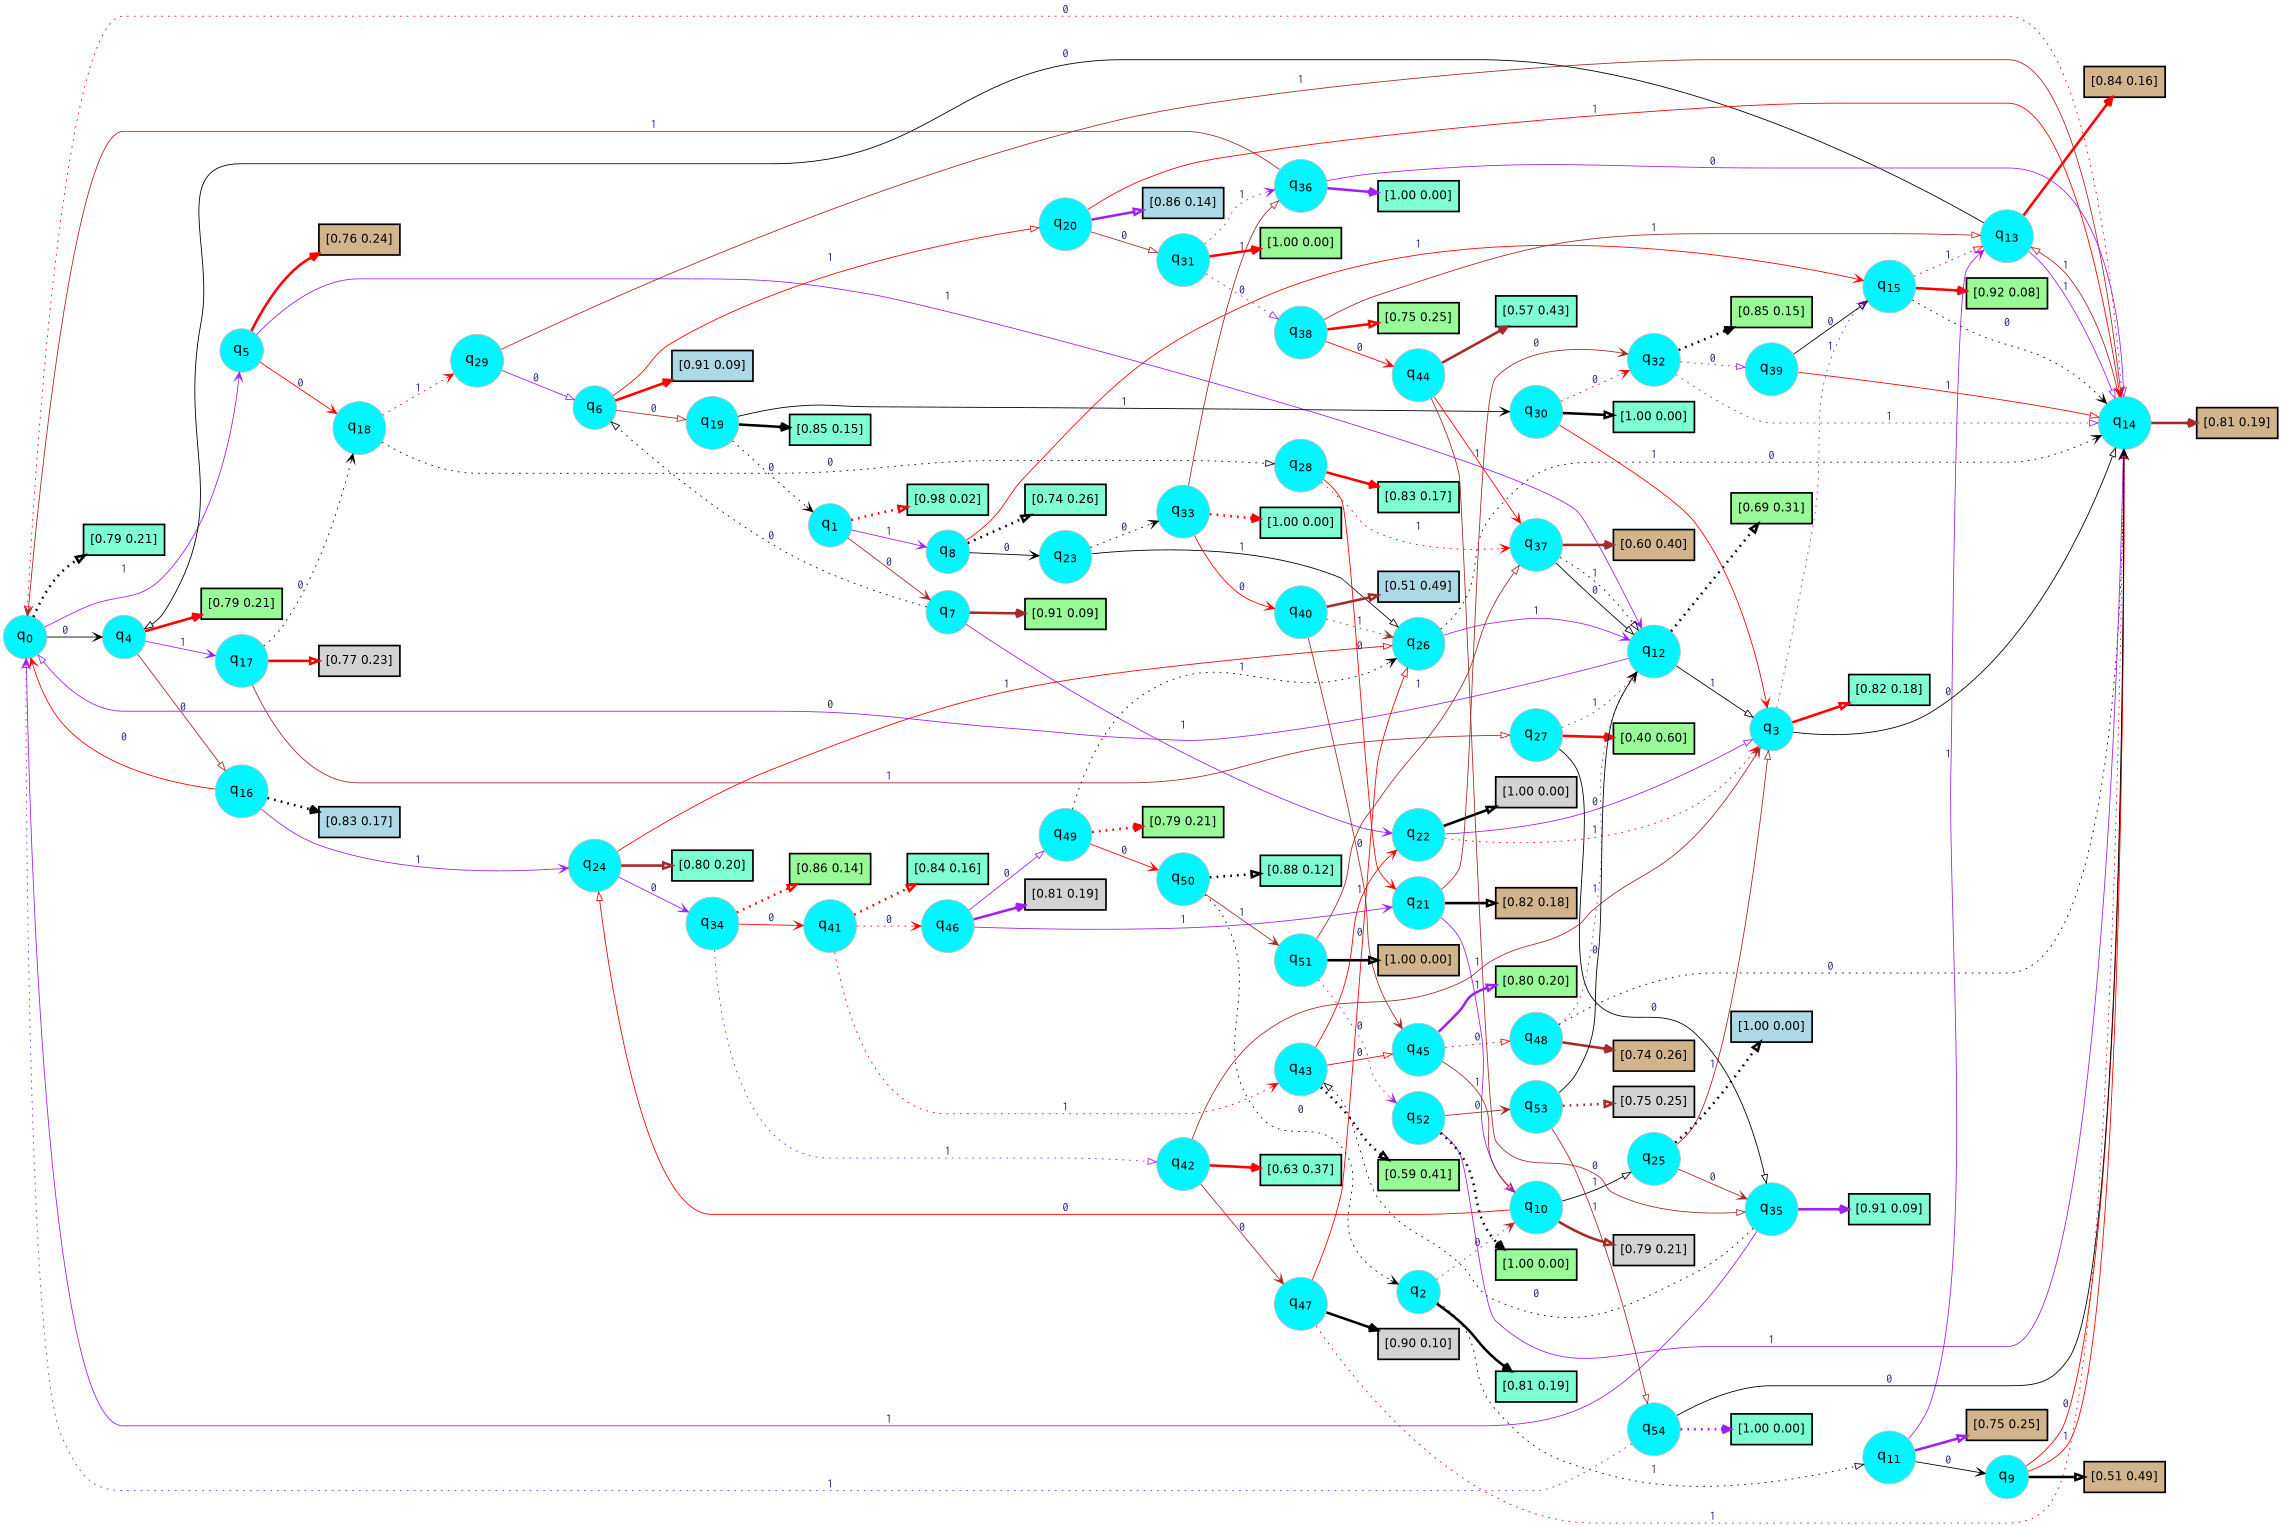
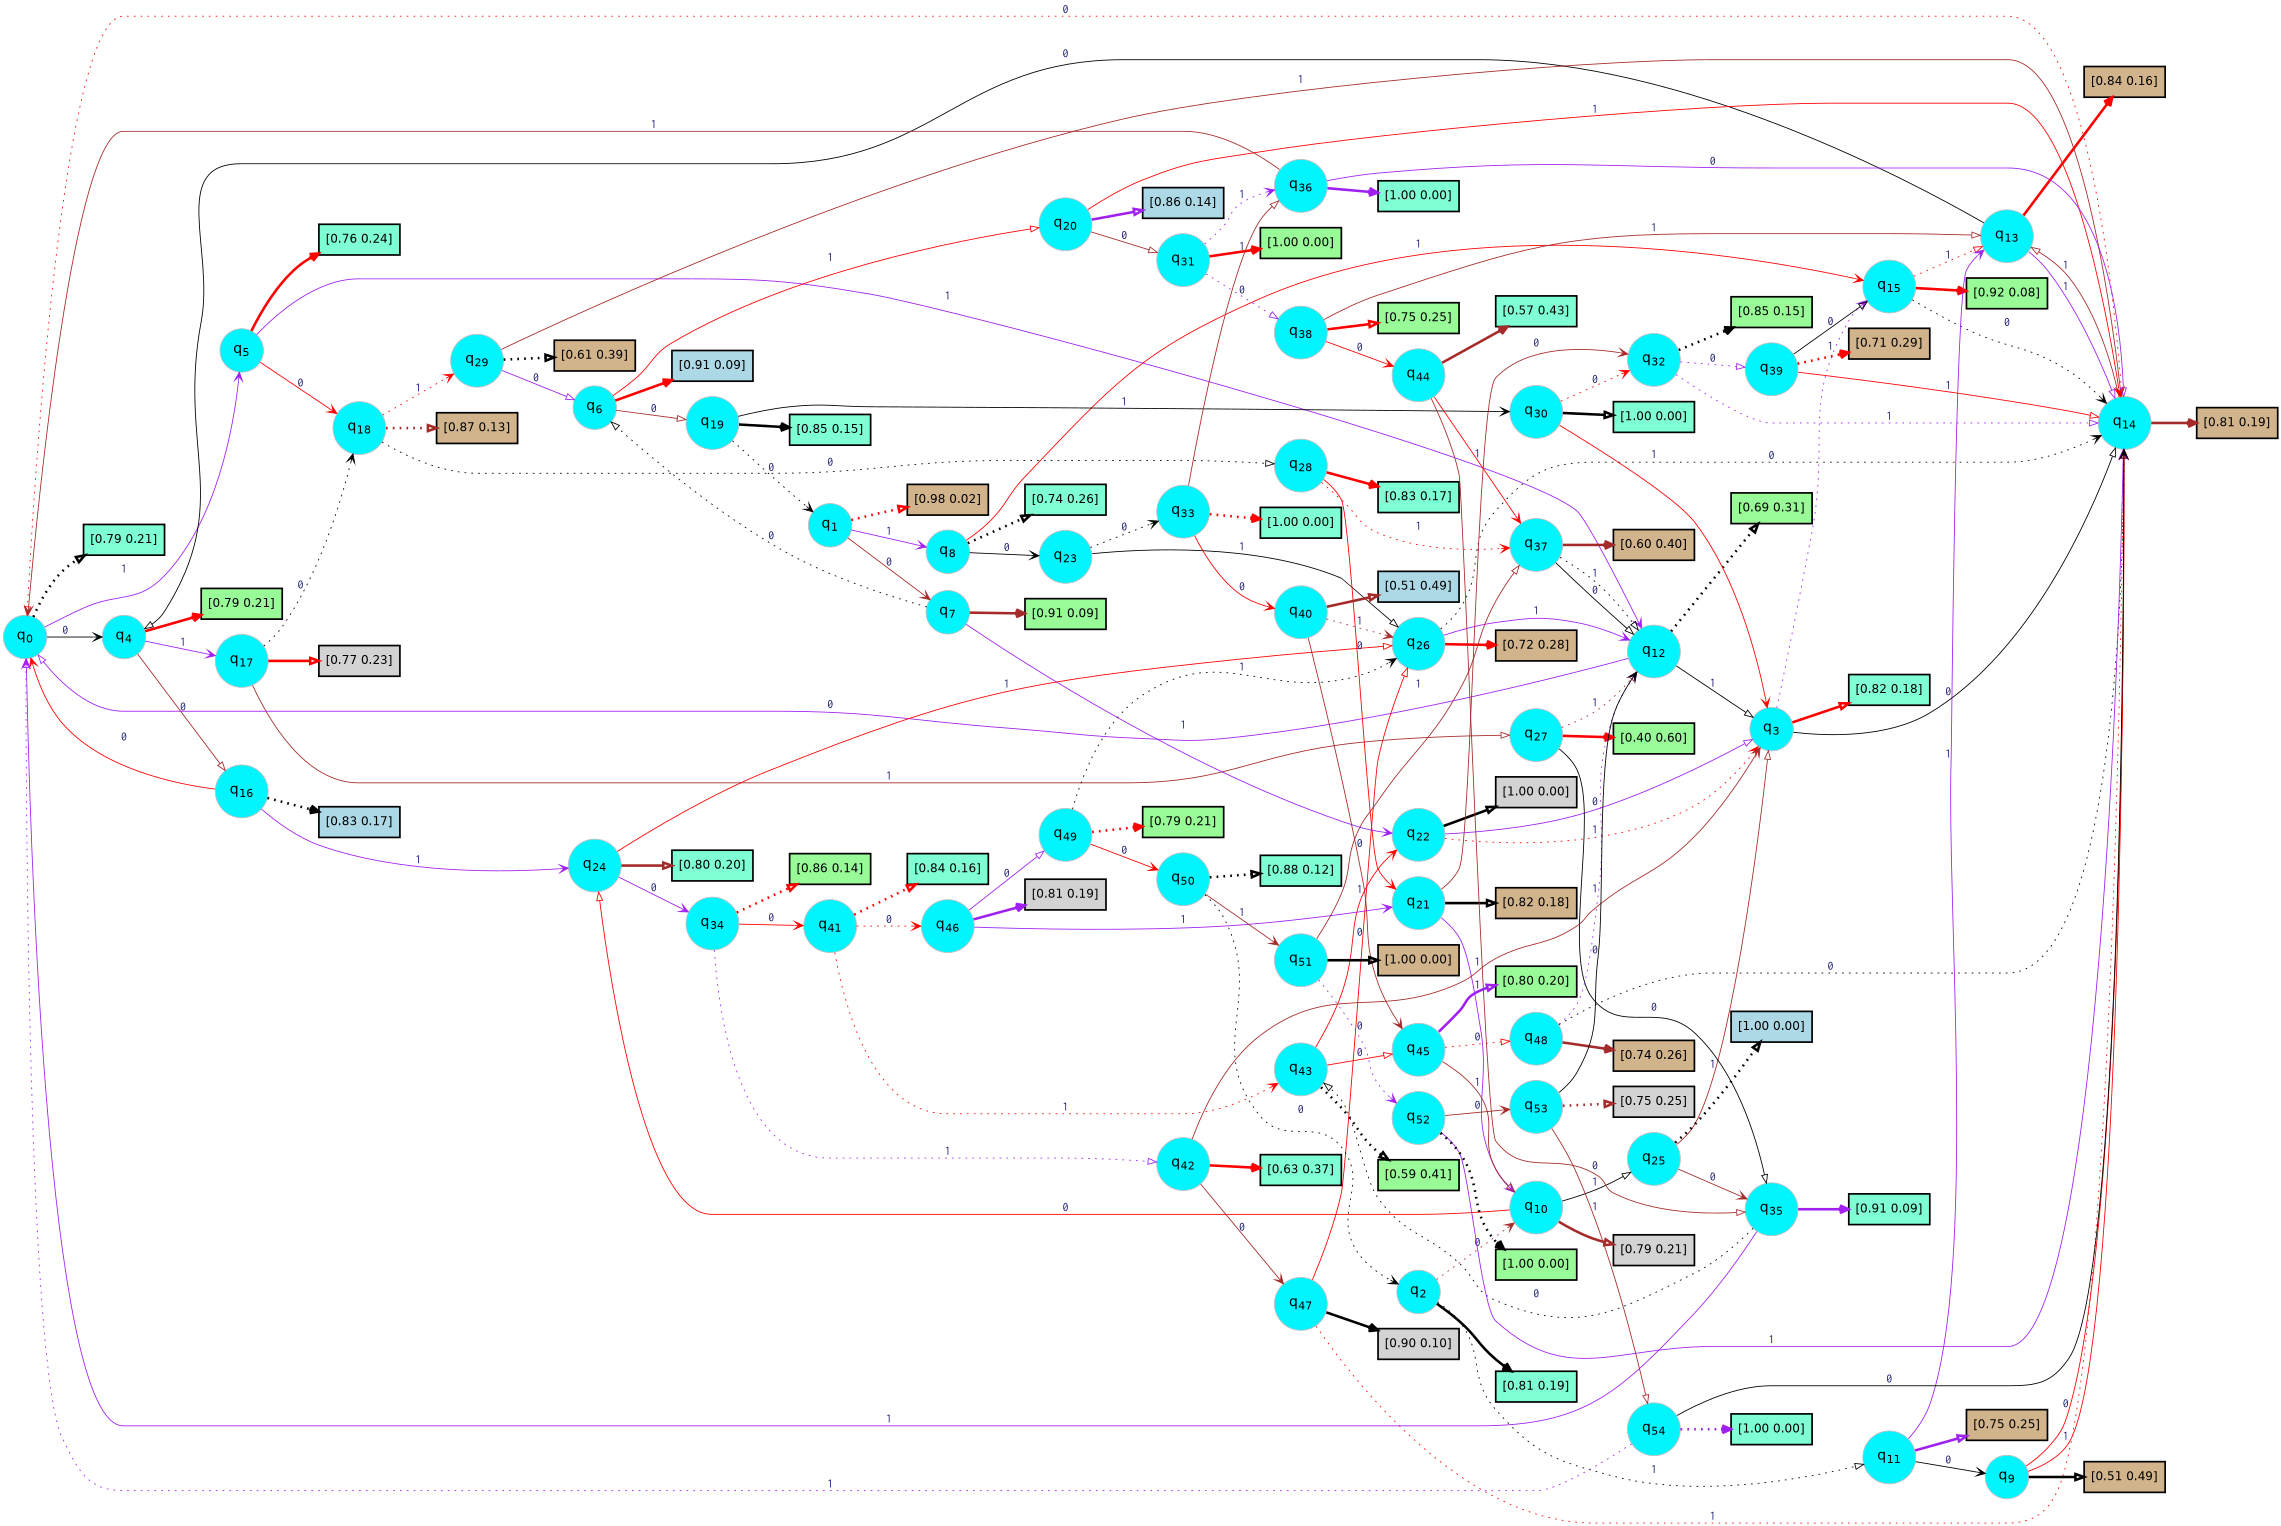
(359, 240) -> (359, 240)
none -> (1889, 344)
none -> (595, 356)
none -> (477, 428)
(948, 500) -> (948, 500)
none -> (1536, 646)
